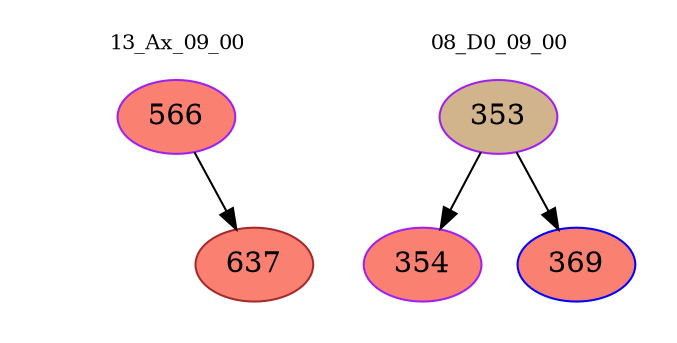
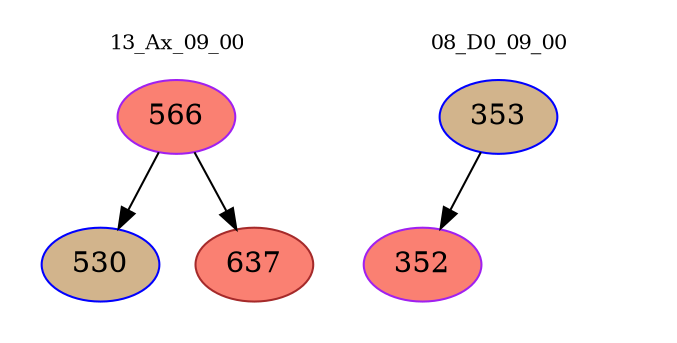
(498, 117) -> (498, 117)
none -> (101, 265)
(423, 265) -> (423, 265)
(576, 265) -> none
